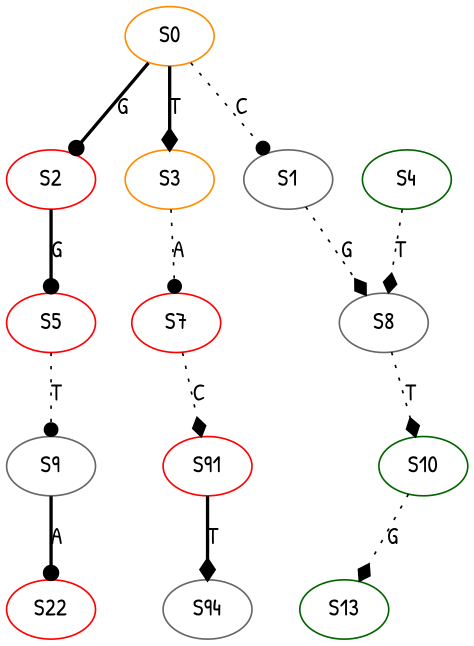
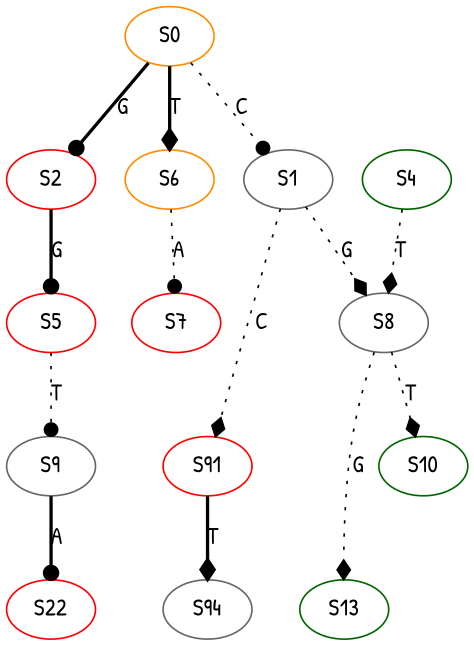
(170, 180) -> (170, 180)
(190, 385) -> (251, 313)
(389, 529) -> (350, 455)
